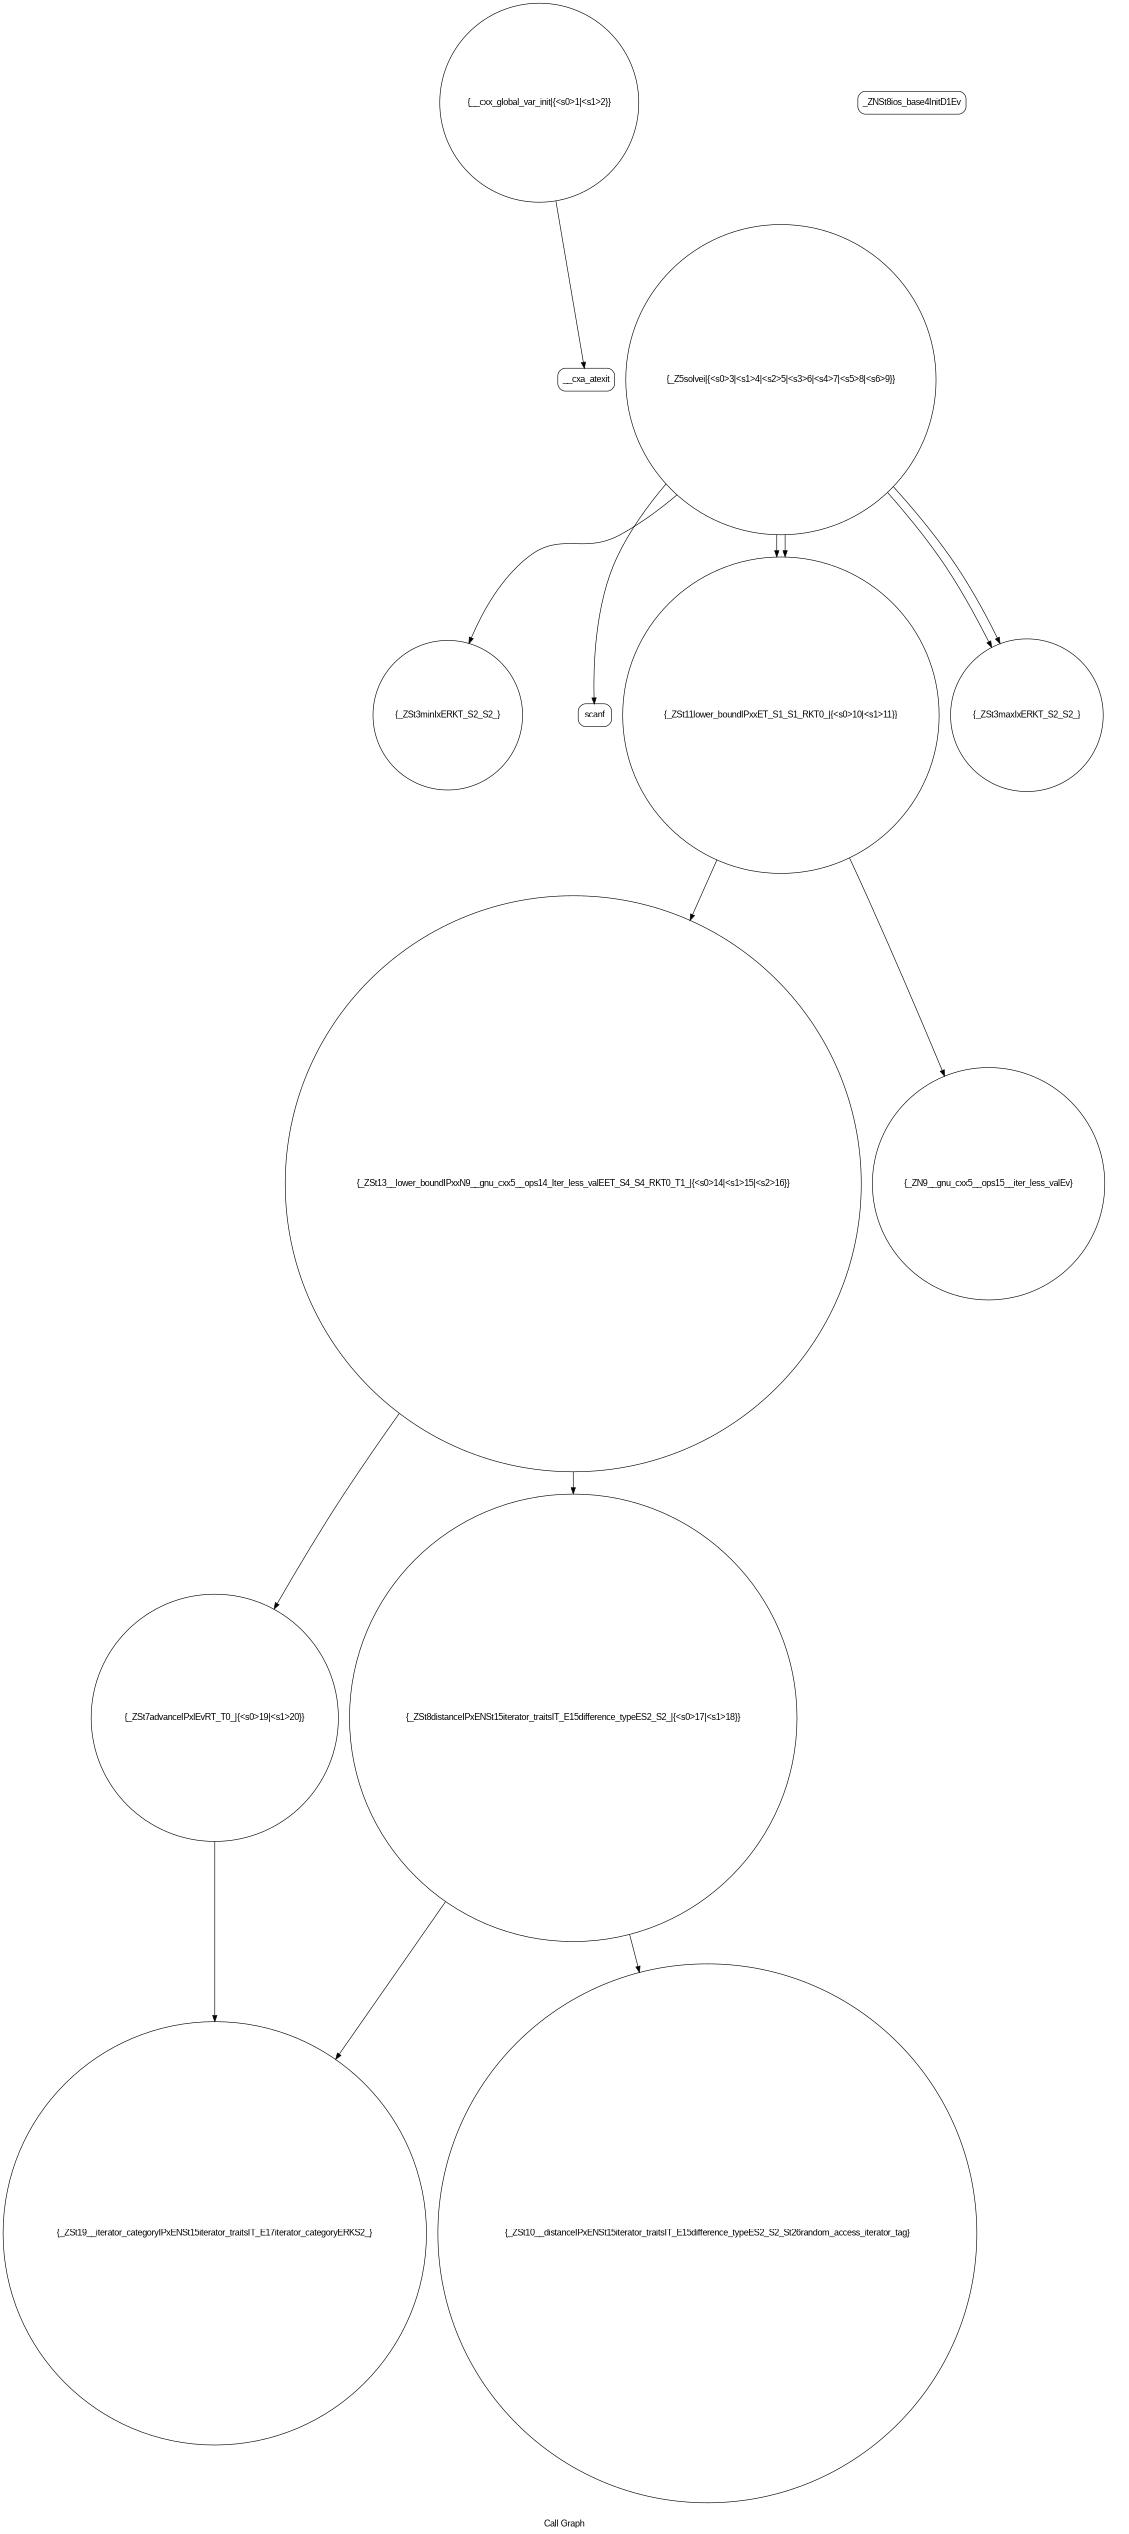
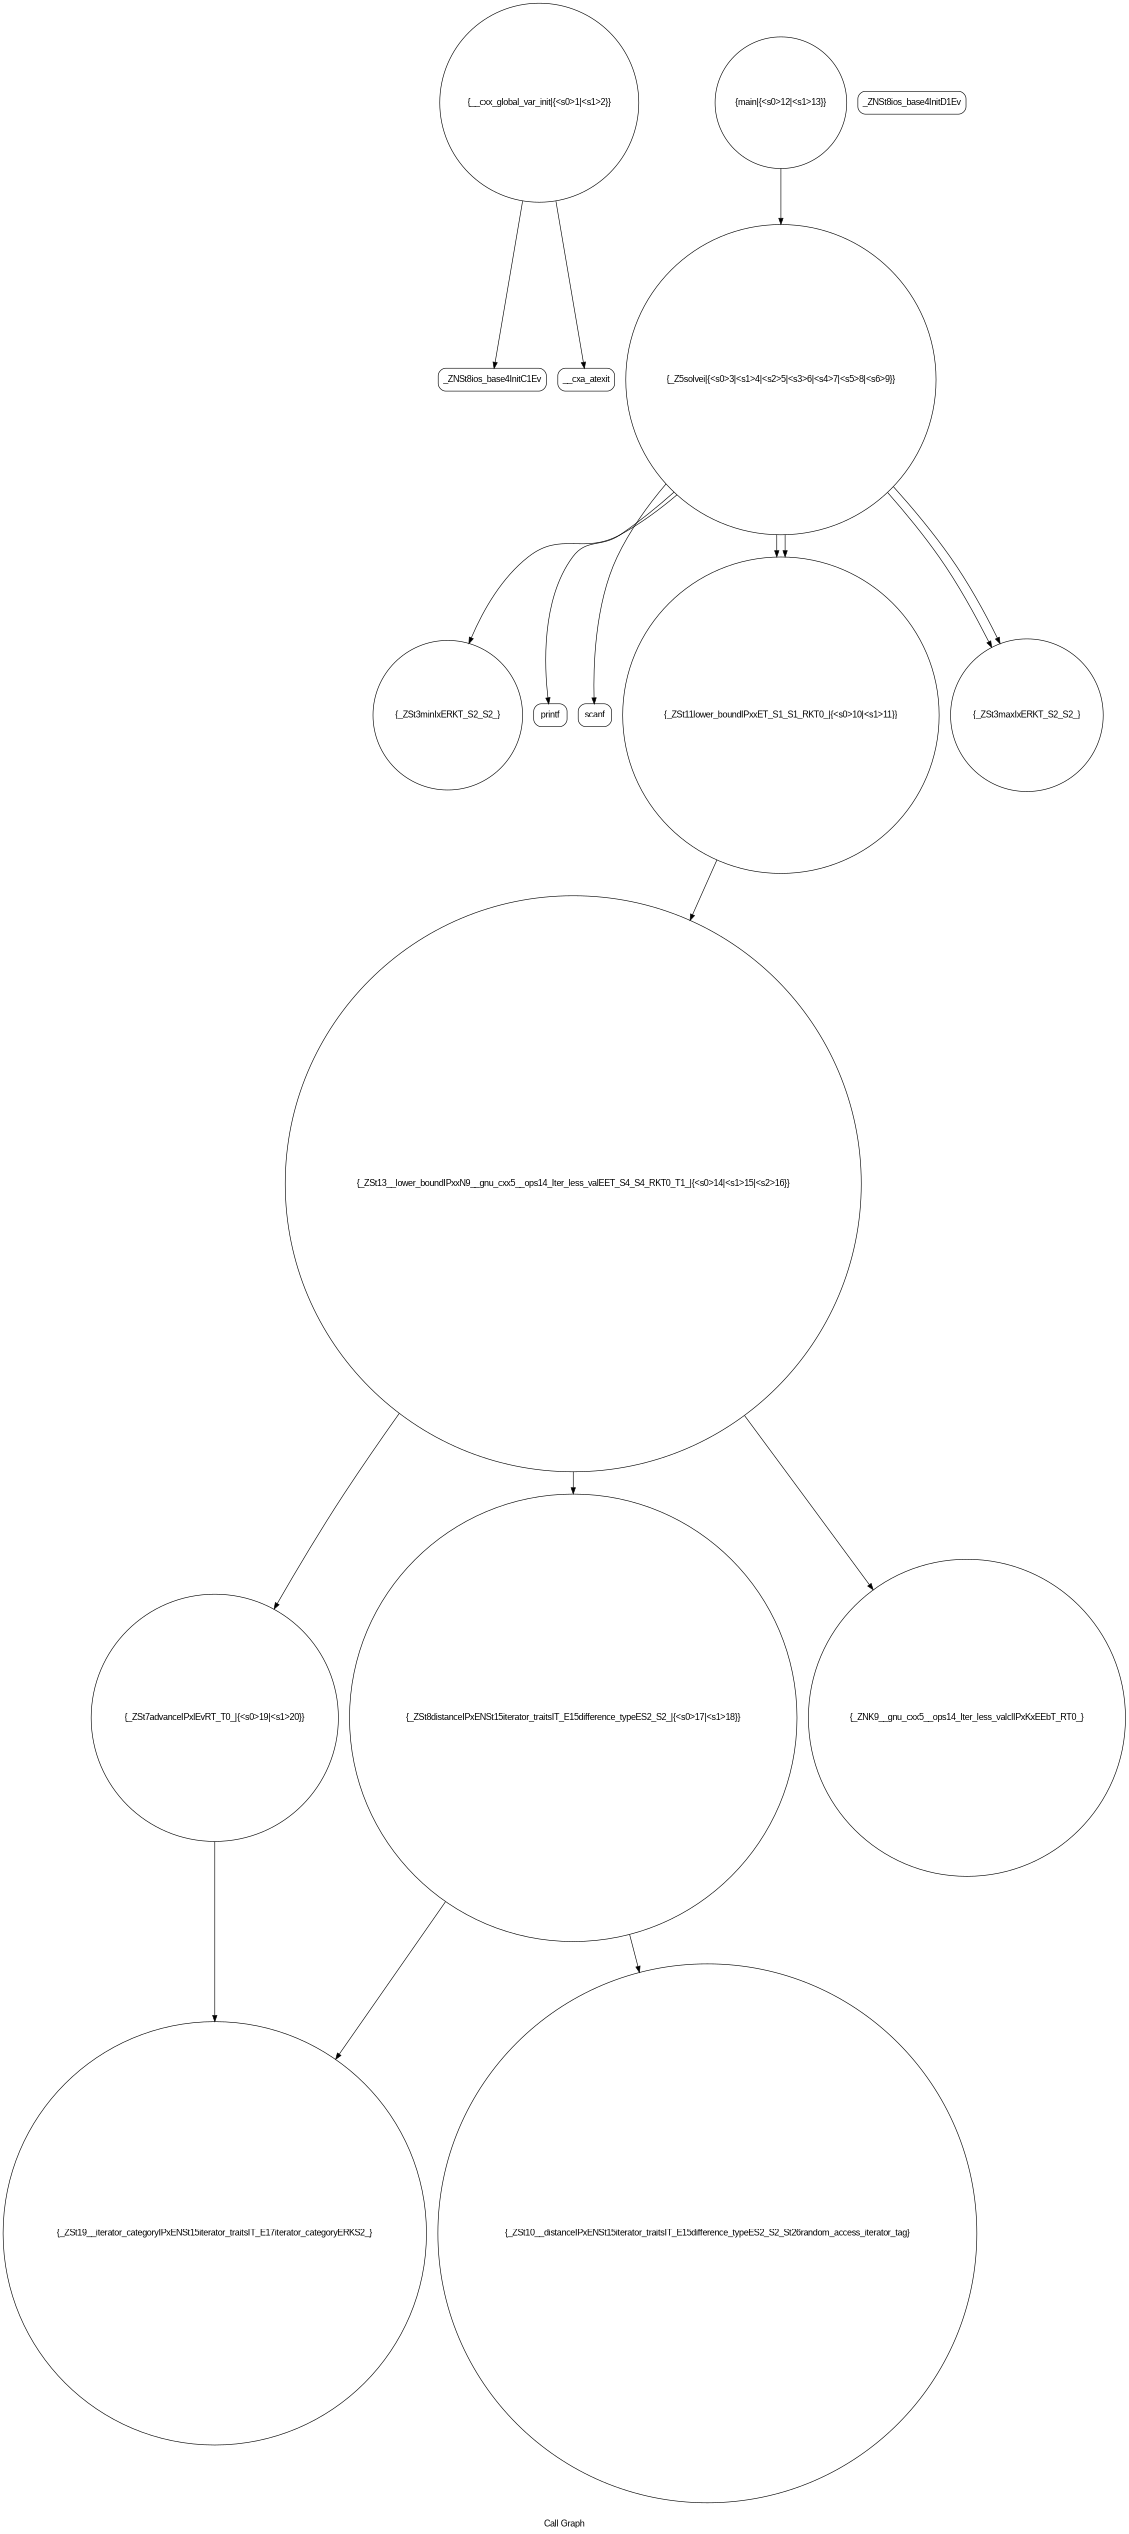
none -> (781, 103)
none -> (492, 380)
none -> (550, 715)
(989, 1184) -> none
none -> (967, 1718)
